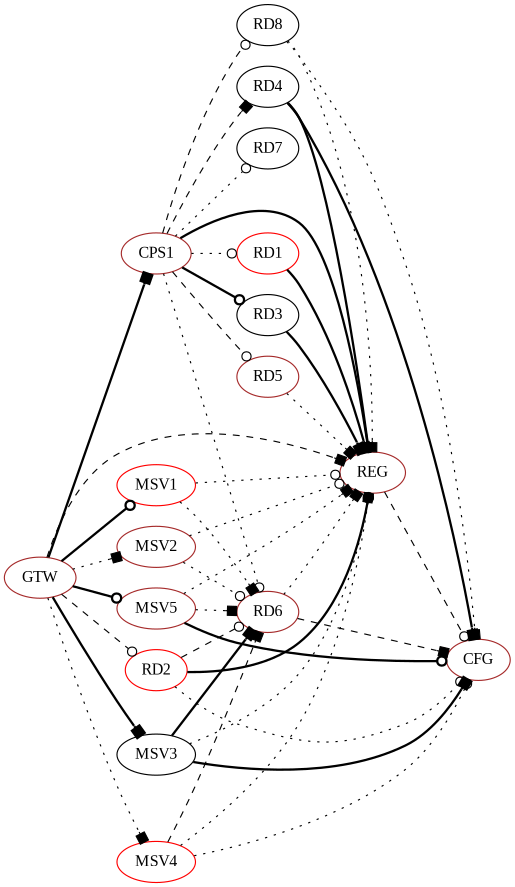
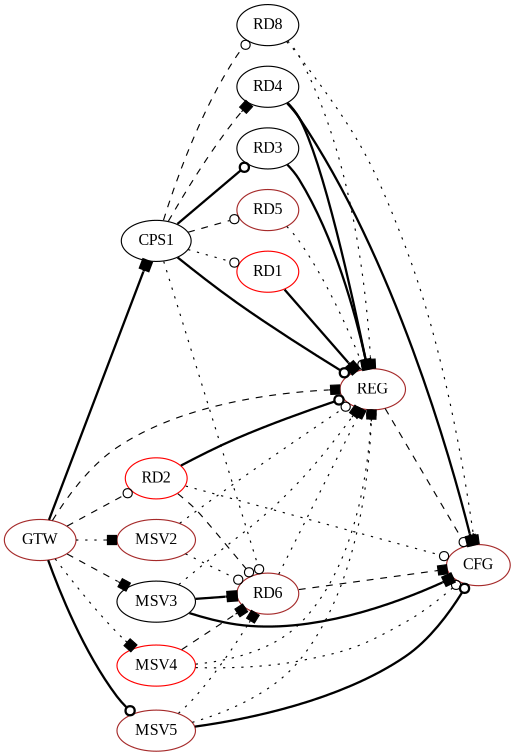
(268, 148) -> none
(156, 253) -> (156, 241)
(316, 421) -> (329, 291)
(156, 485) -> none
(92, 662) -> (92, 568)
